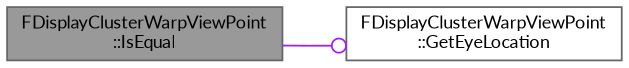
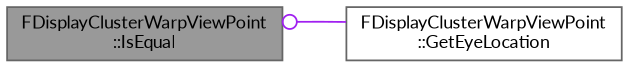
(307, 46) -> (321, 22)
